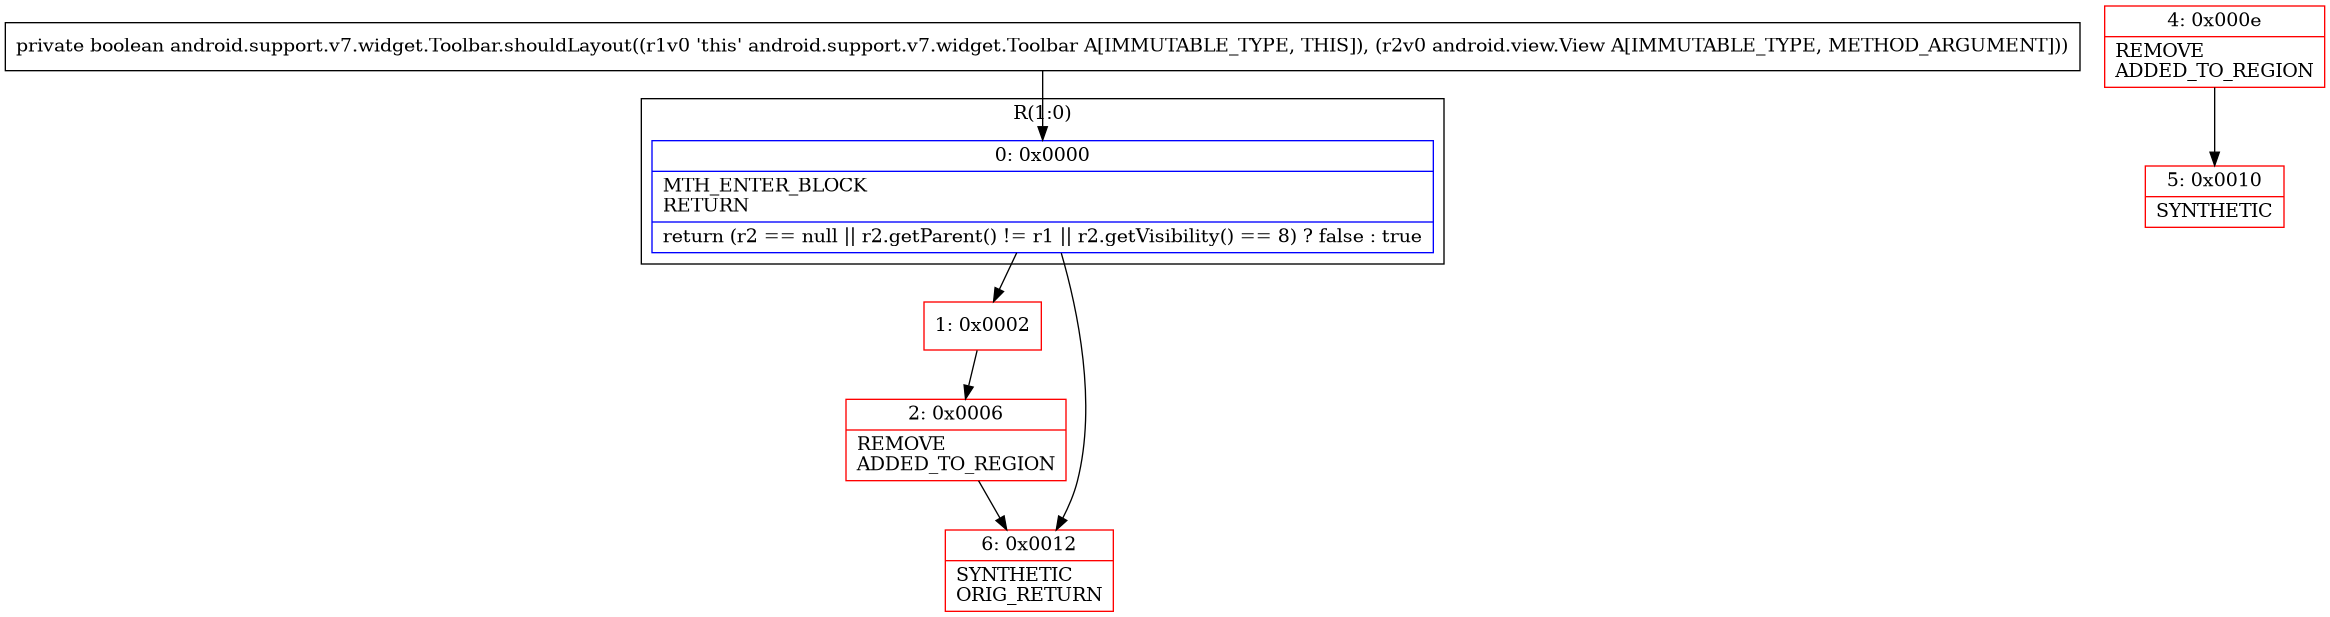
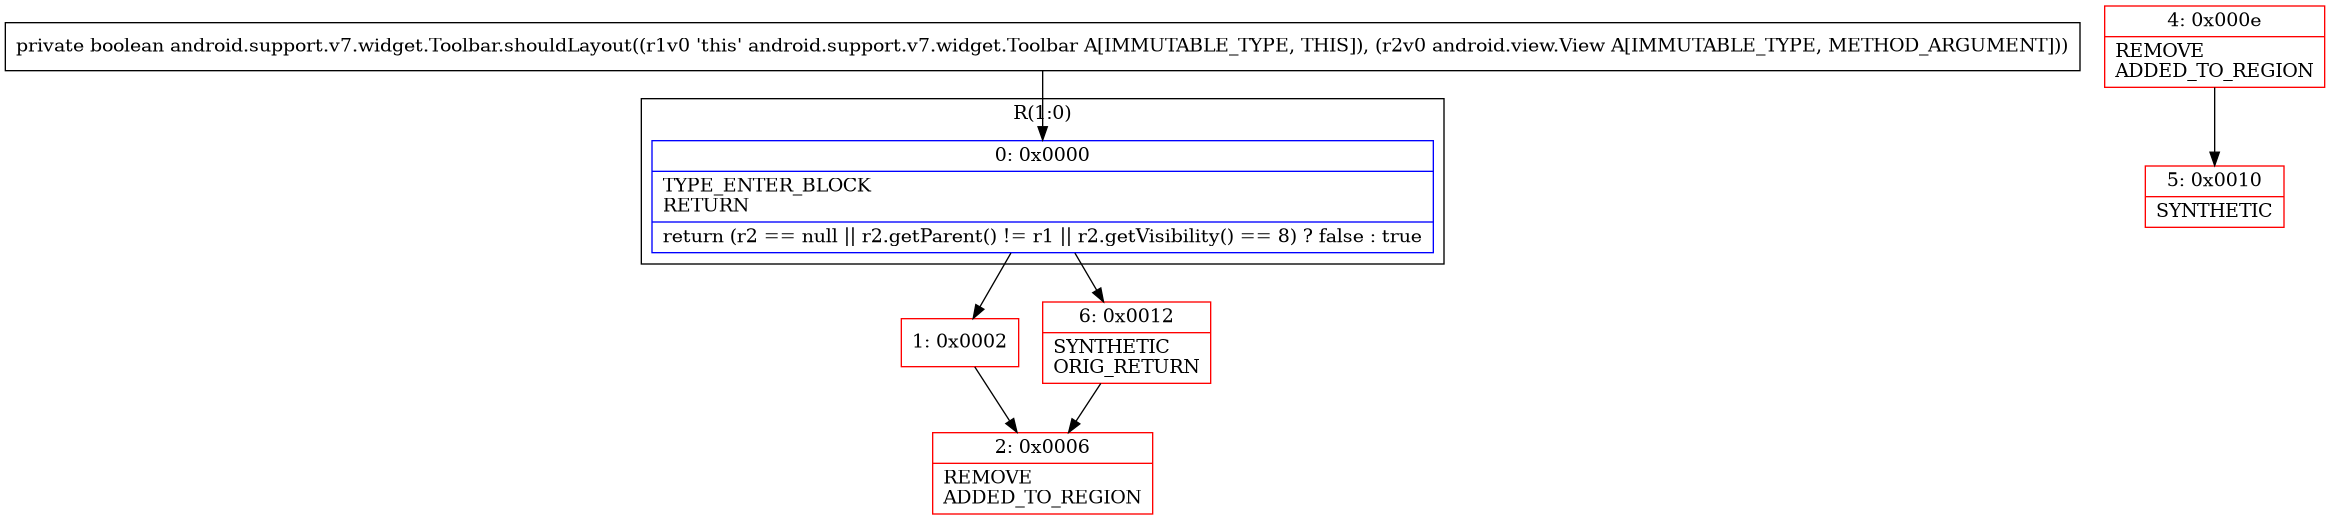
(765, 186) -> (767, 186)
(989, 499) -> (1088, 402)
